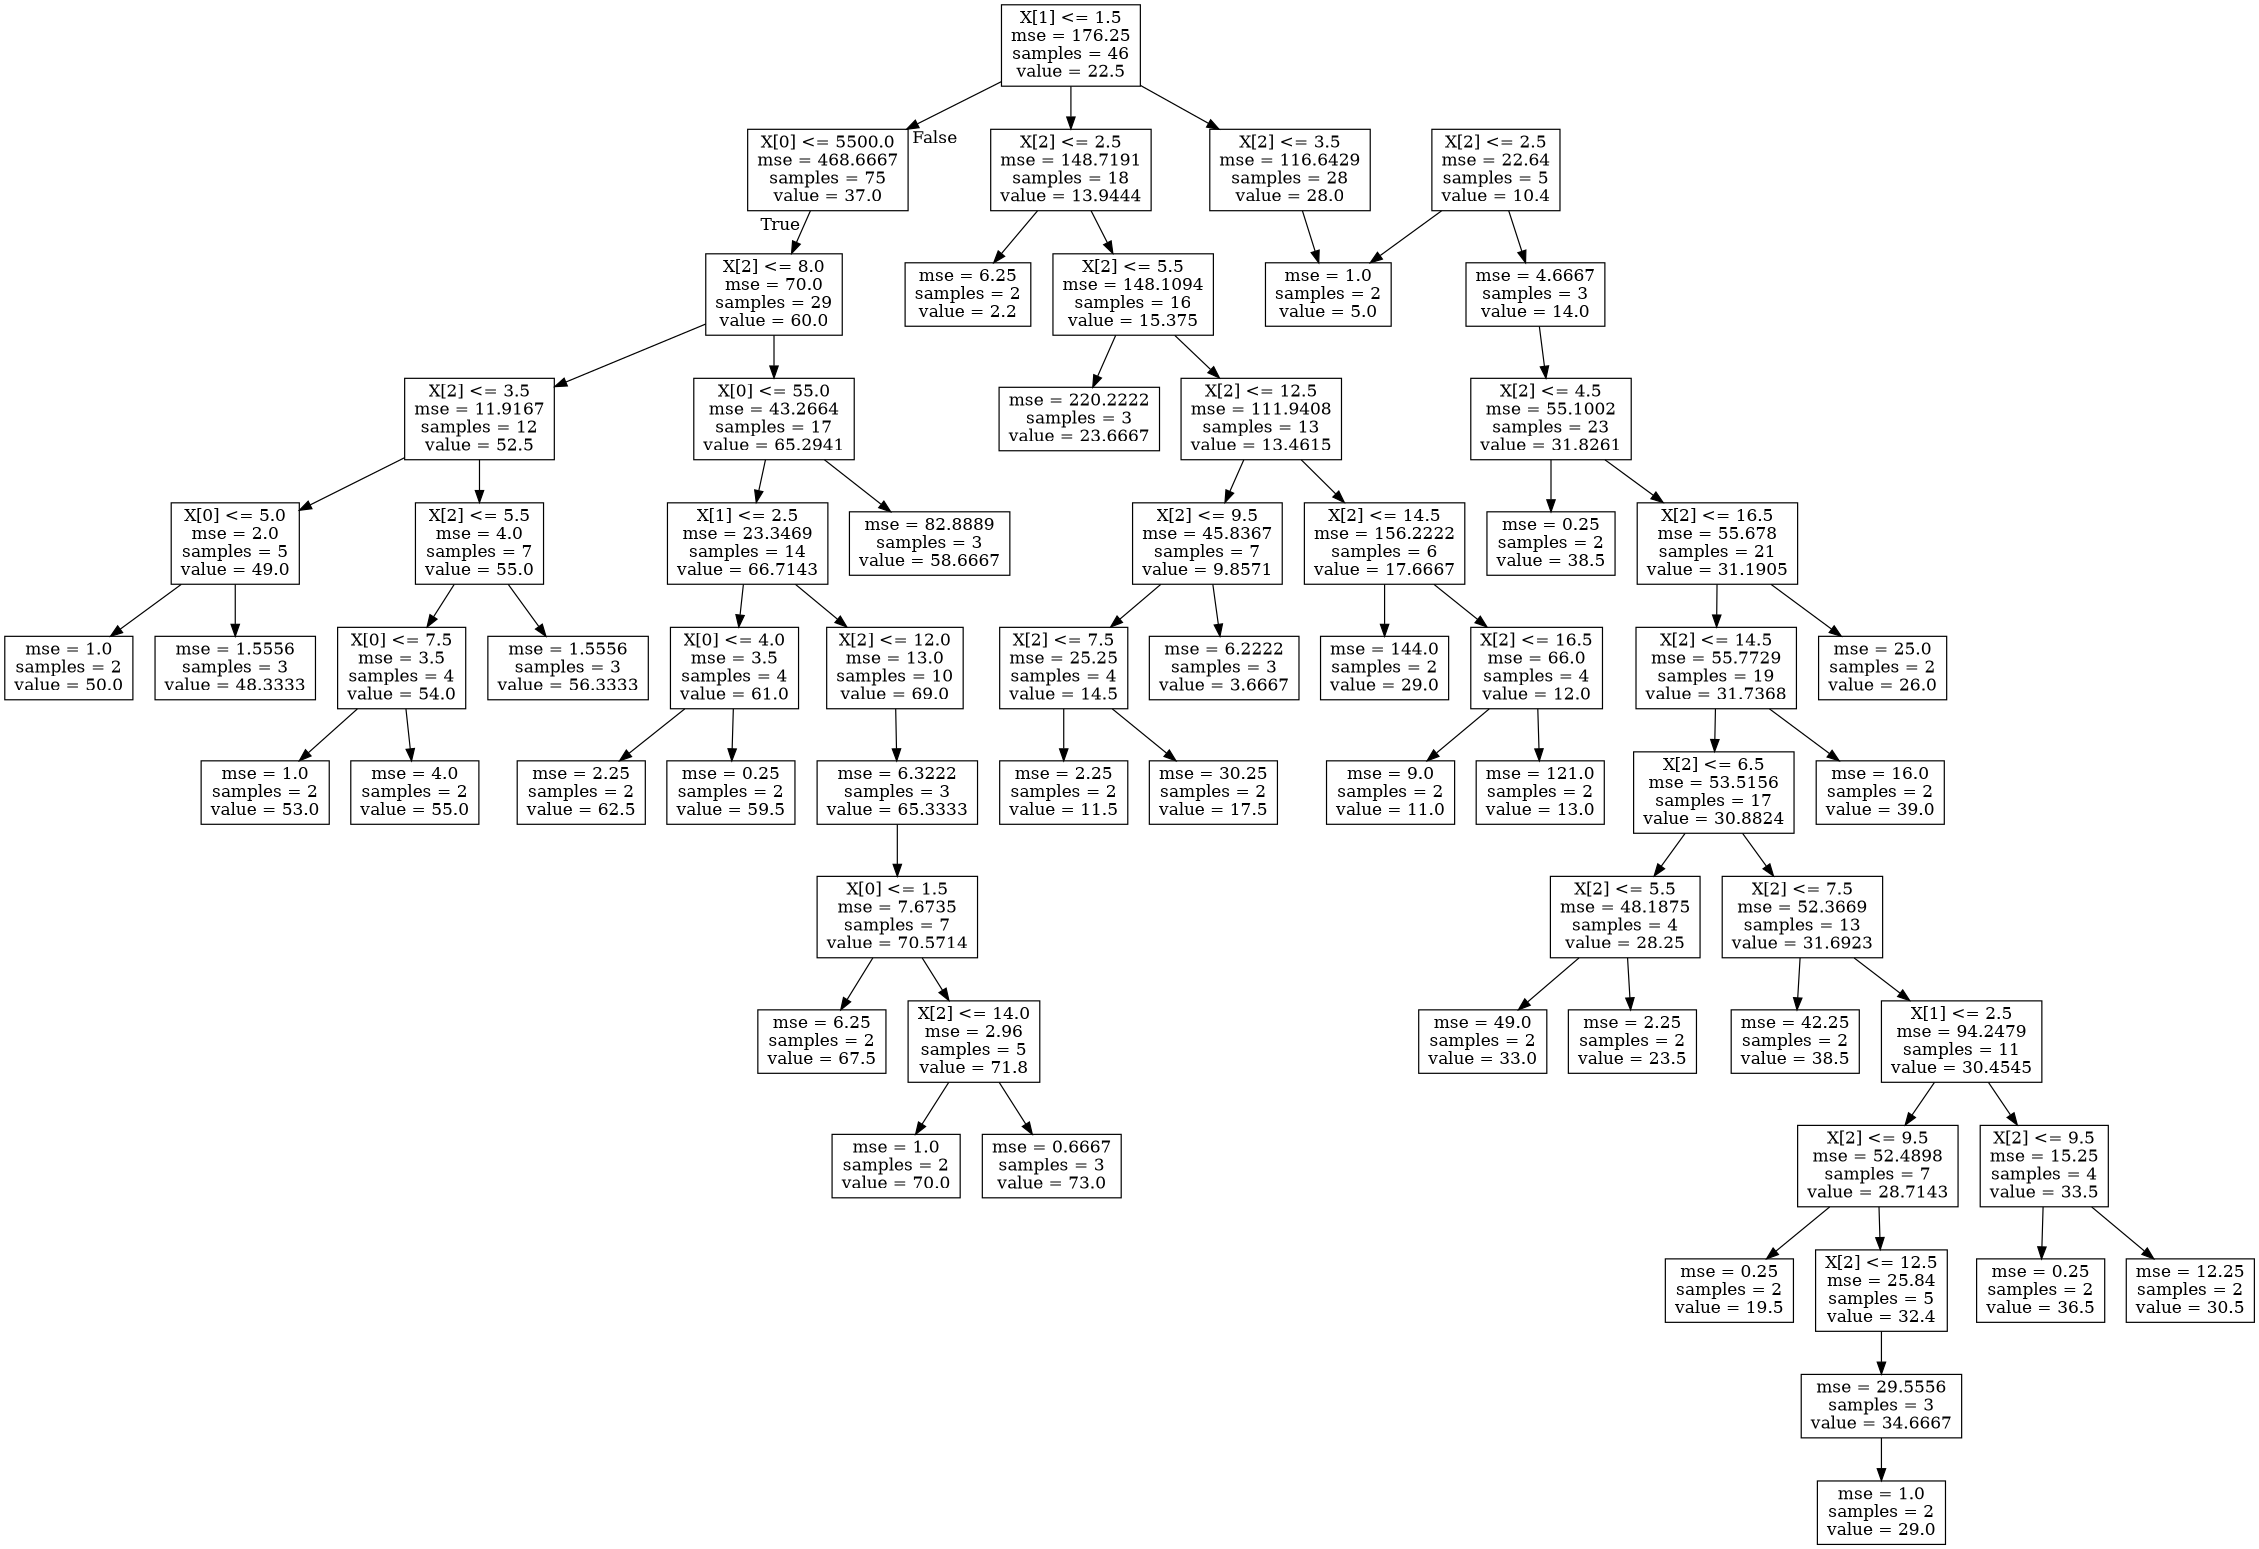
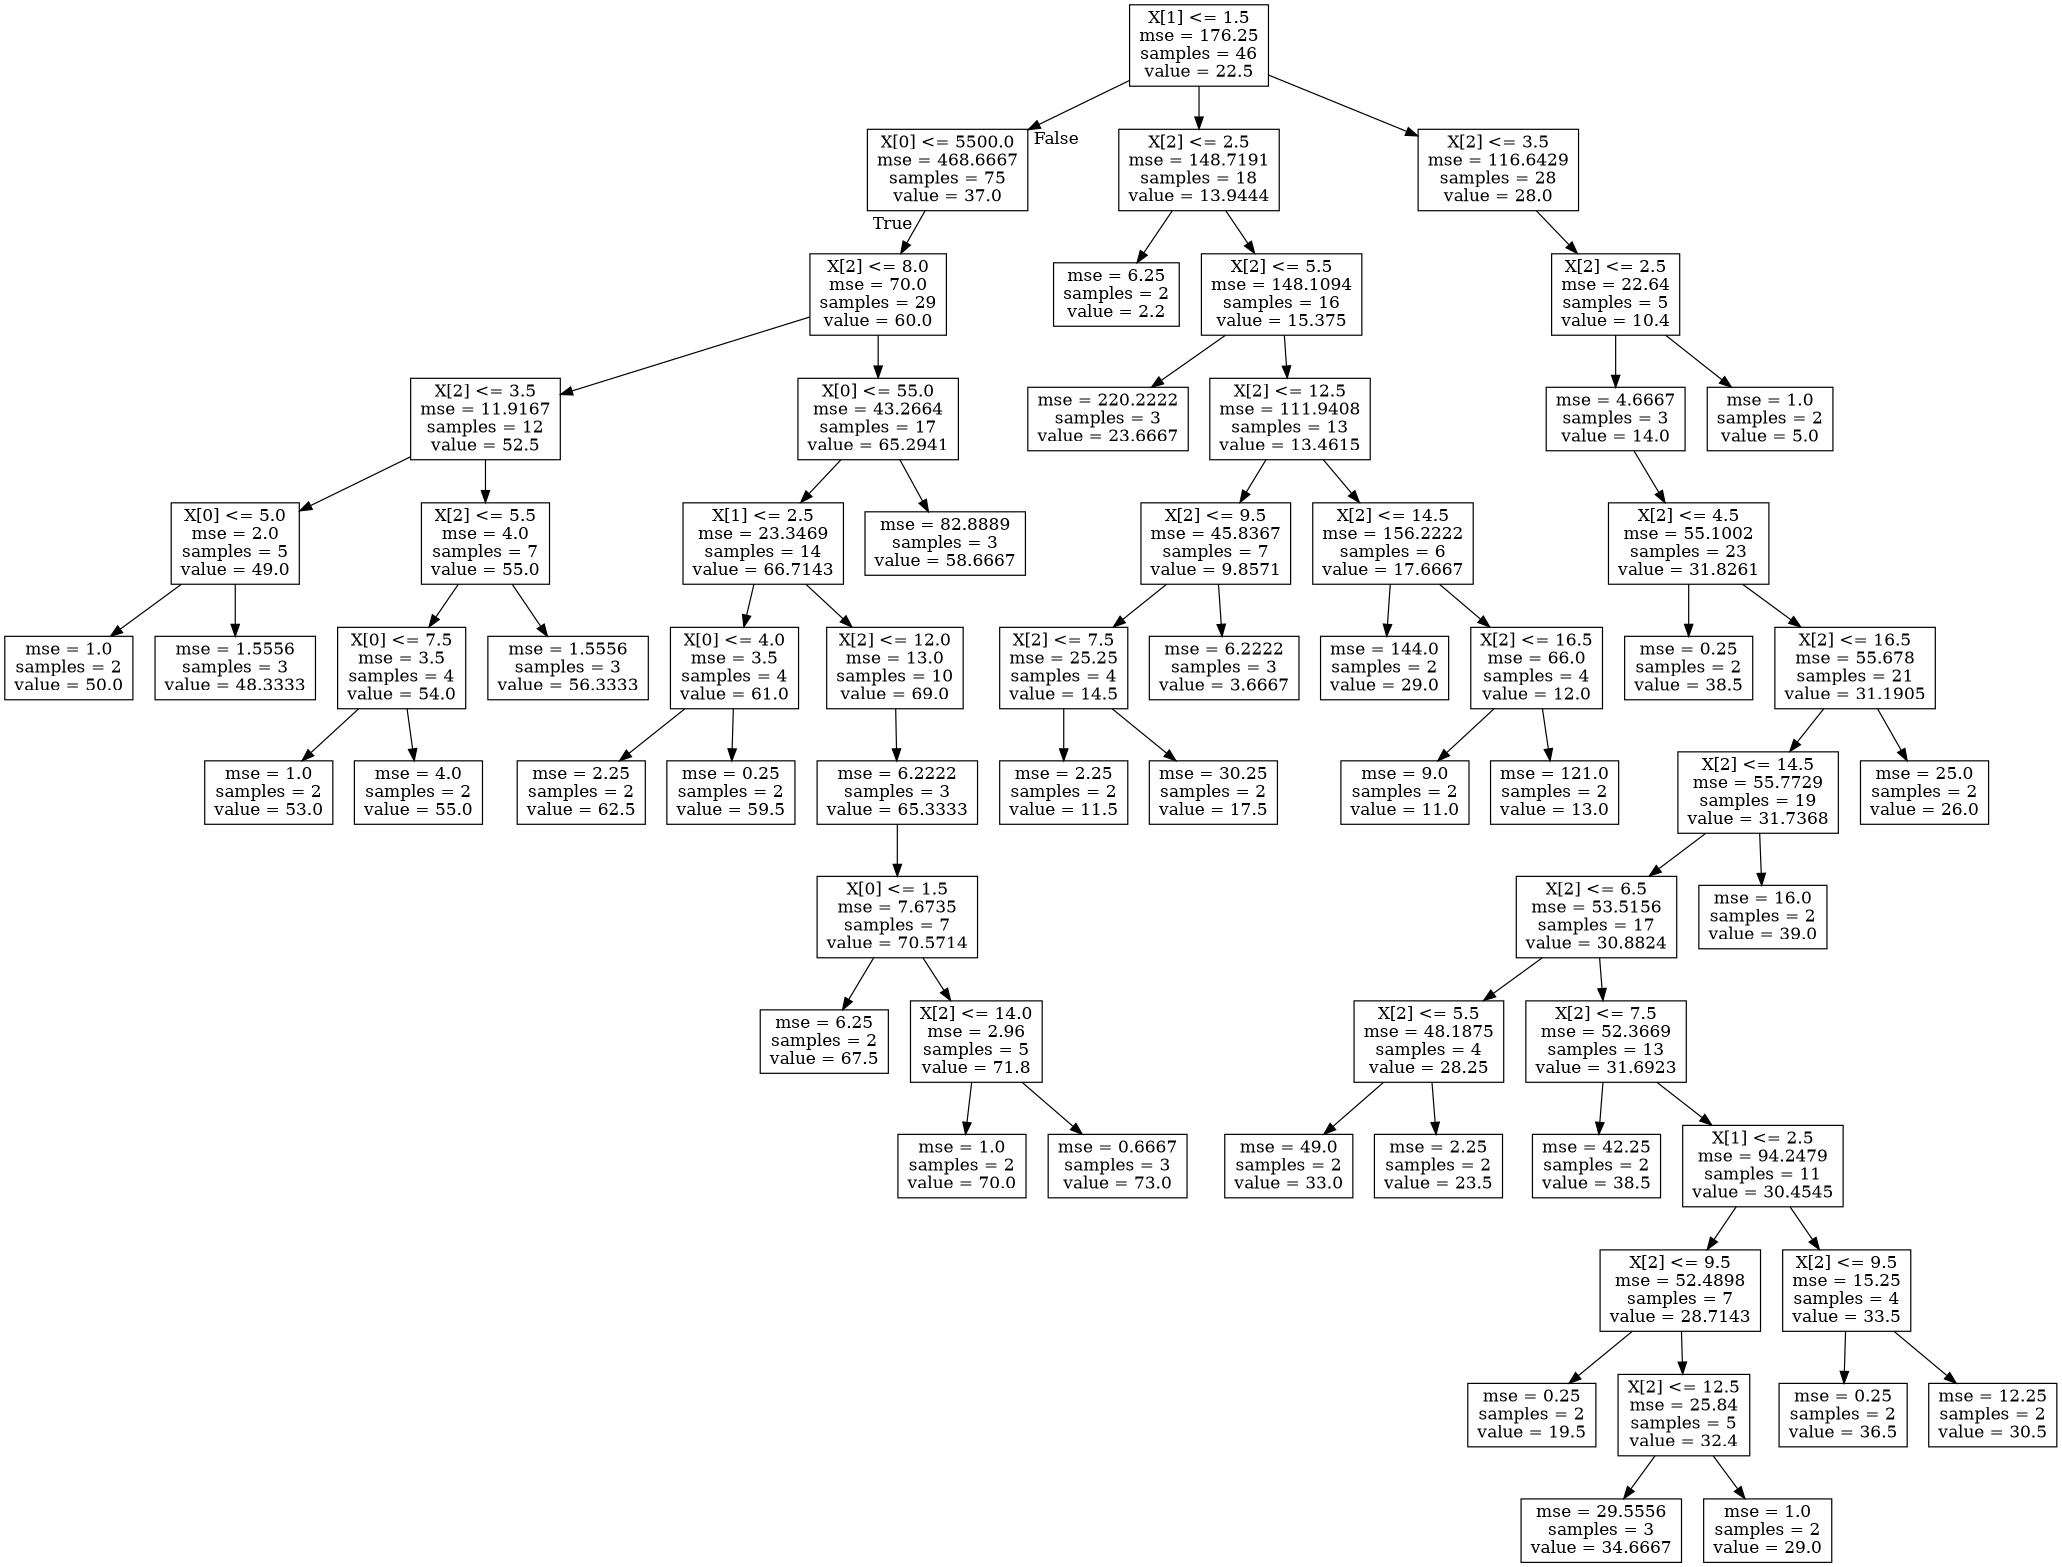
(1309, 231) -> (1553, 228)
(897, 793) -> (897, 793)
(1881, 1453) -> (1725, 1472)
